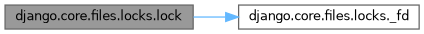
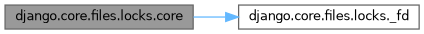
(99, 17) -> (99, 17)
